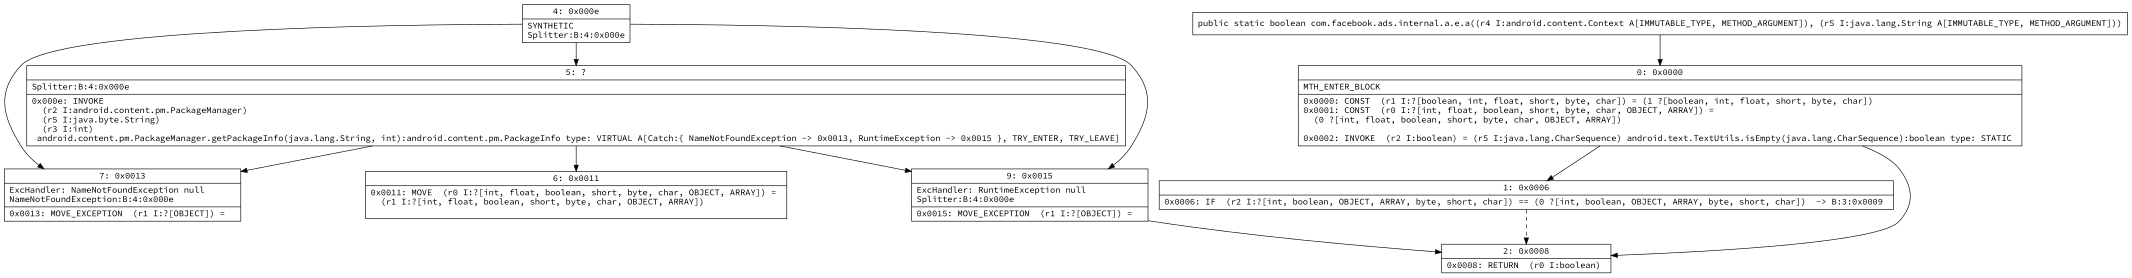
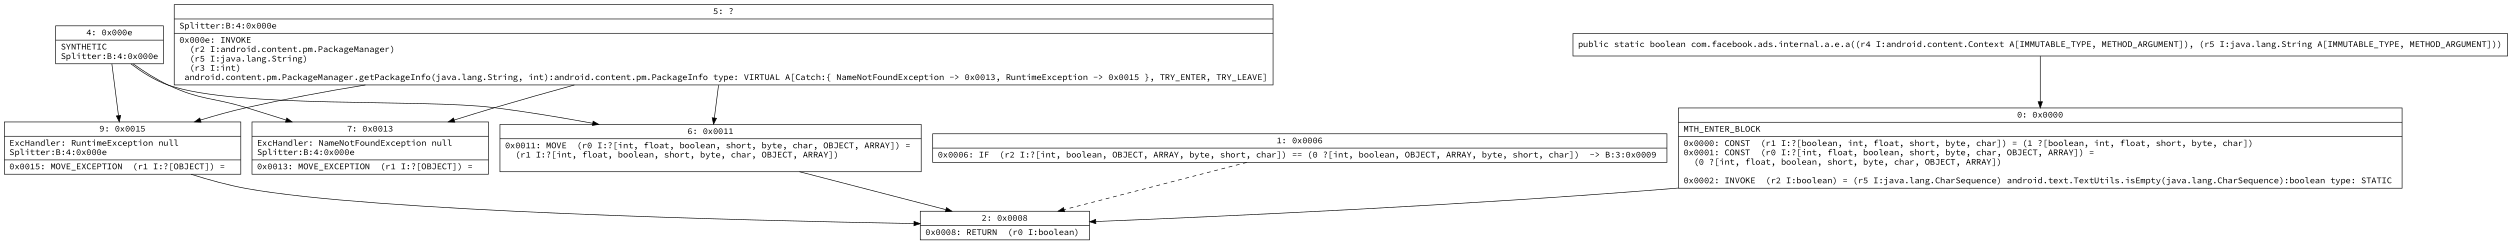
(576, 51) -> (359, 102)
(96, 120) -> (244, 59)
(1576, 162) -> none
none -> (873, 191)
(92, 199) -> (306, 152)
